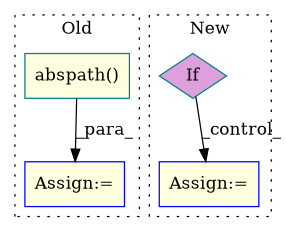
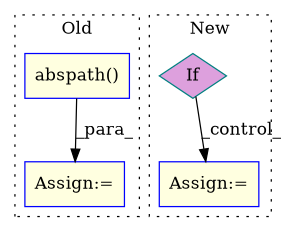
(77, 76) -> (77, 76)
